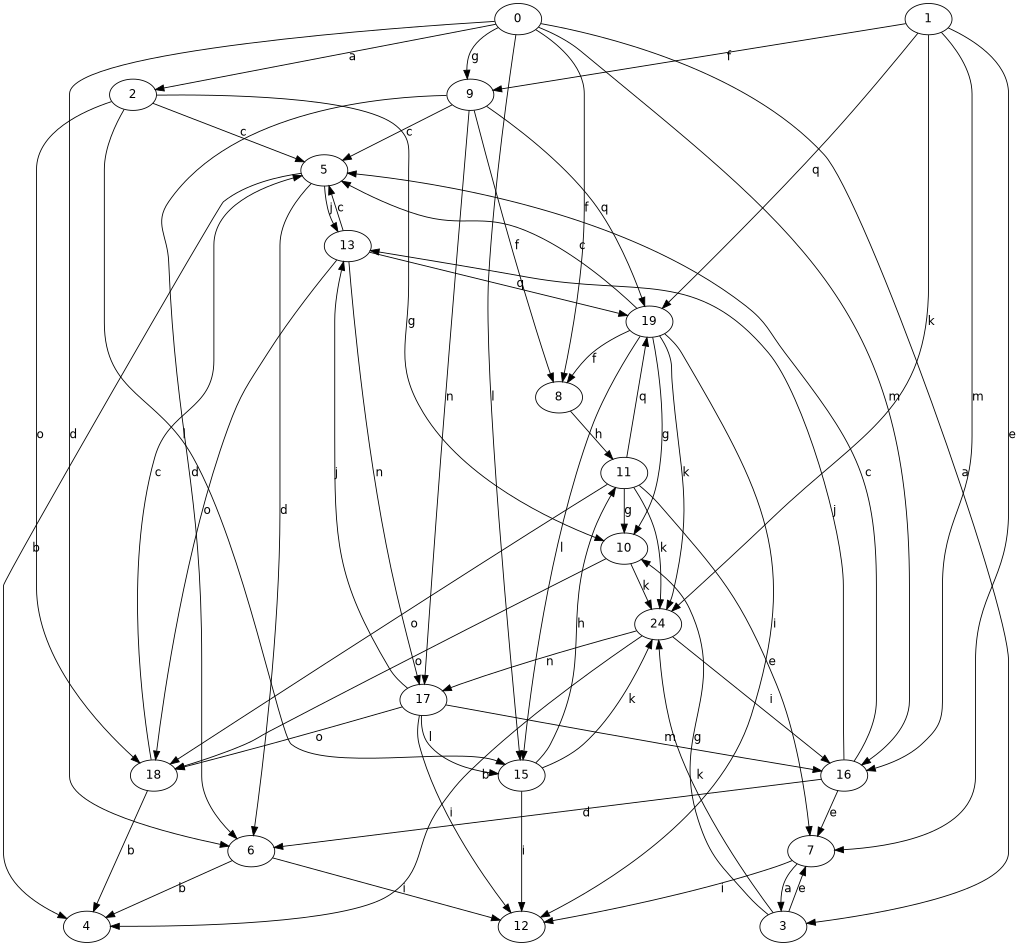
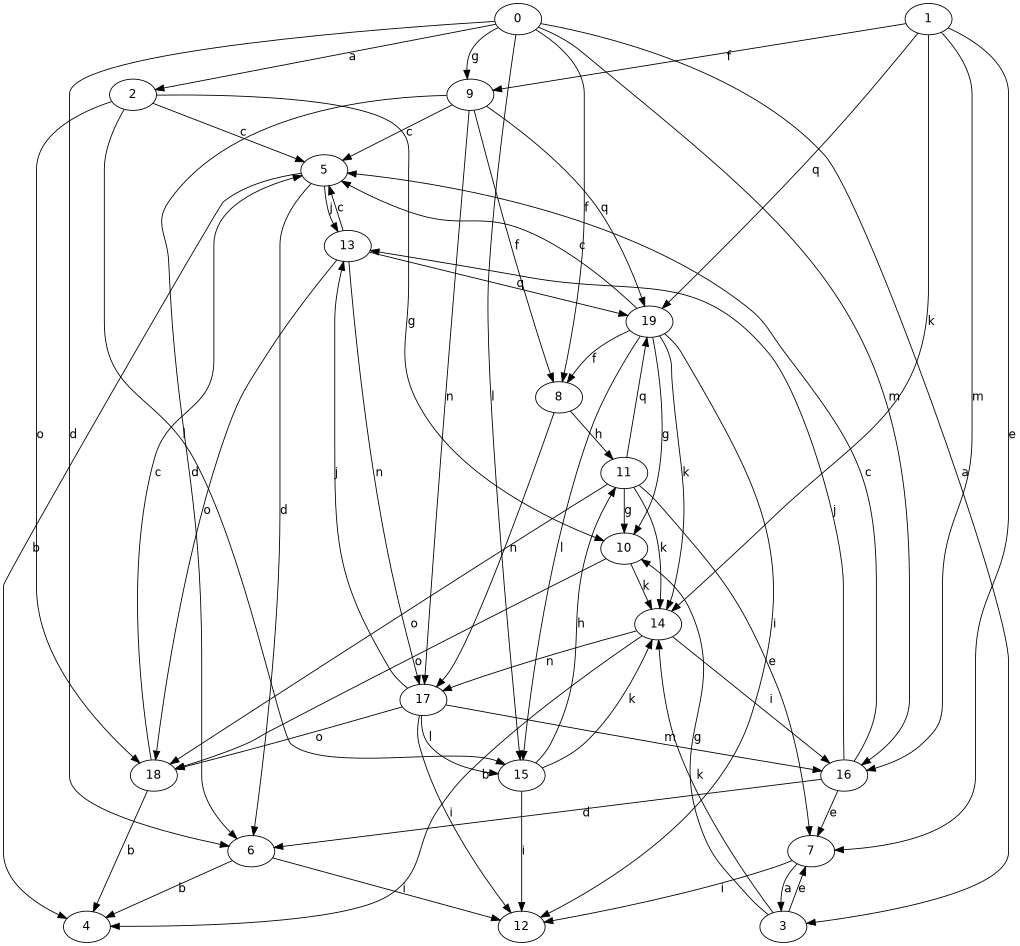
none -> (509, 536)
(658, 624) -> (658, 624)
